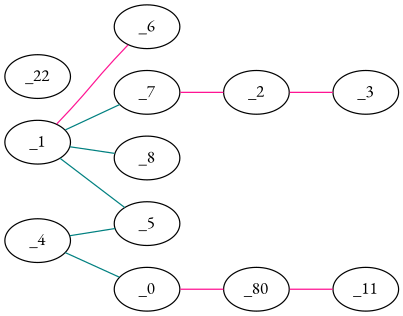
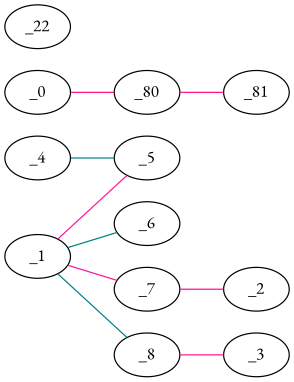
(92, 84) -> (93, 240)
(311, 92) -> (202, 355)
(93, 117) -> (93, 273)
(92, 183) -> (92, 207)
(92, 265) -> none
(366, 289) -> (256, 92)
